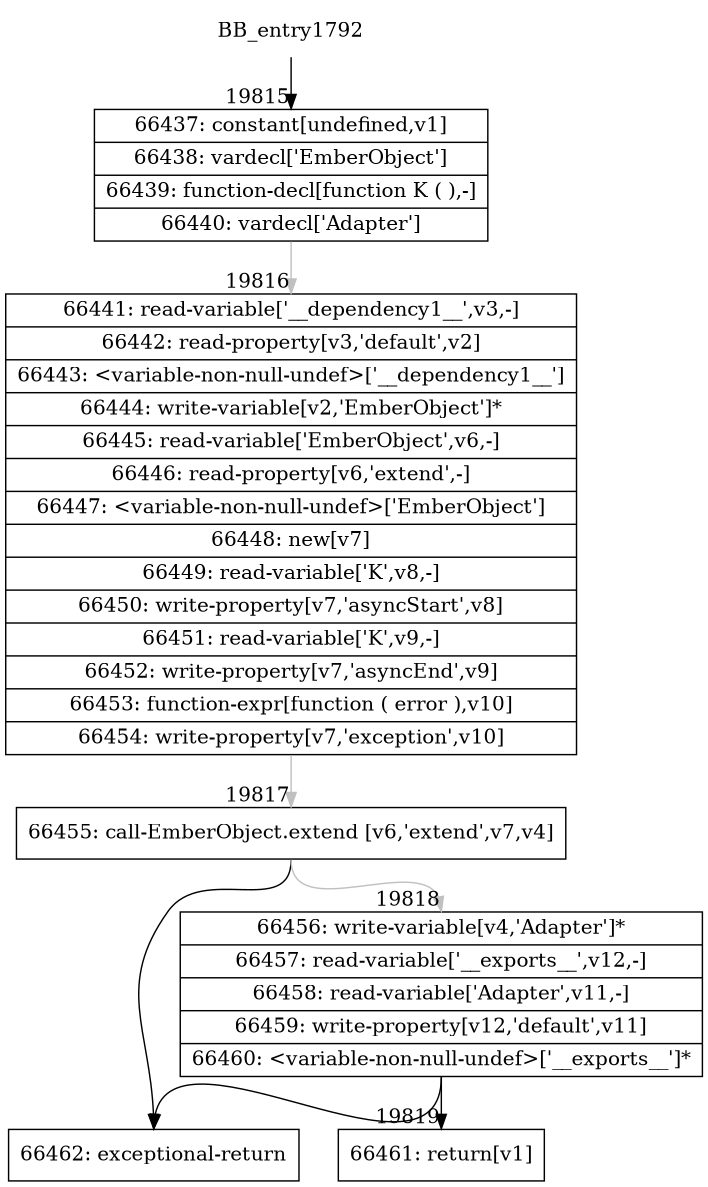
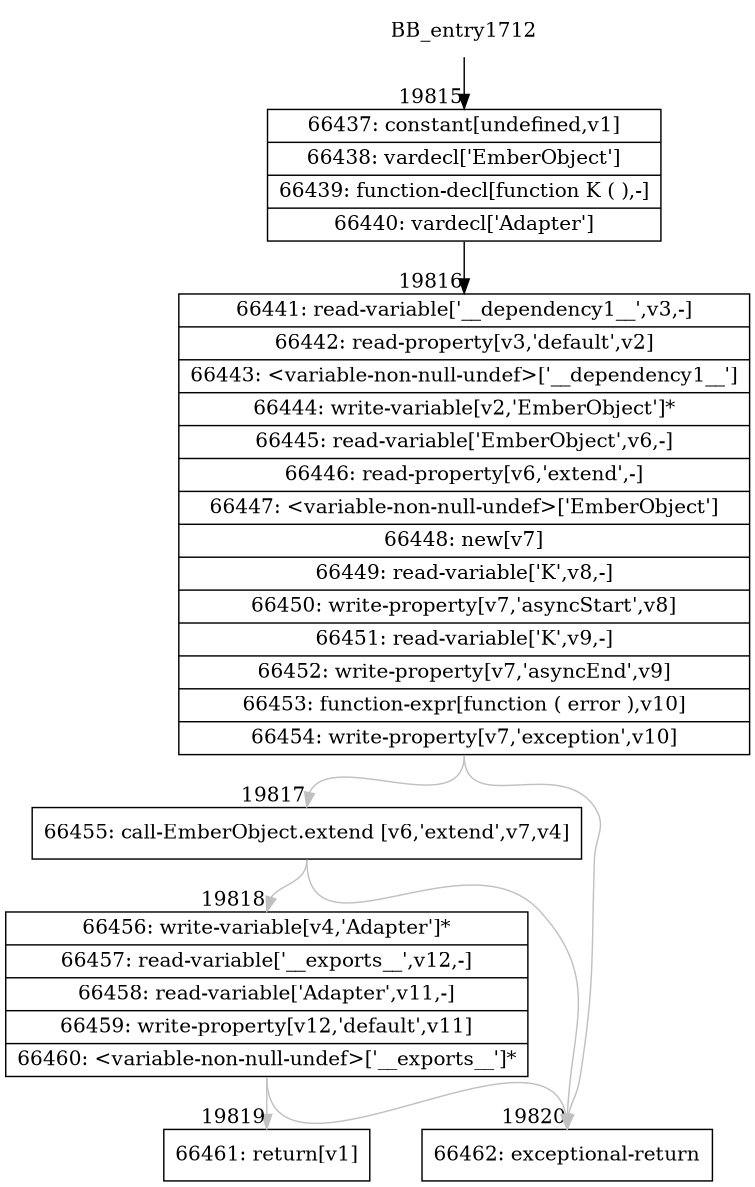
(291, 31) -> (464, 31)
(291, 260) -> (464, 260)
none -> (594, 884)
(152, 939) -> (517, 896)
(441, 1104) -> (267, 1104)
(304, 1105) -> (410, 1105)
